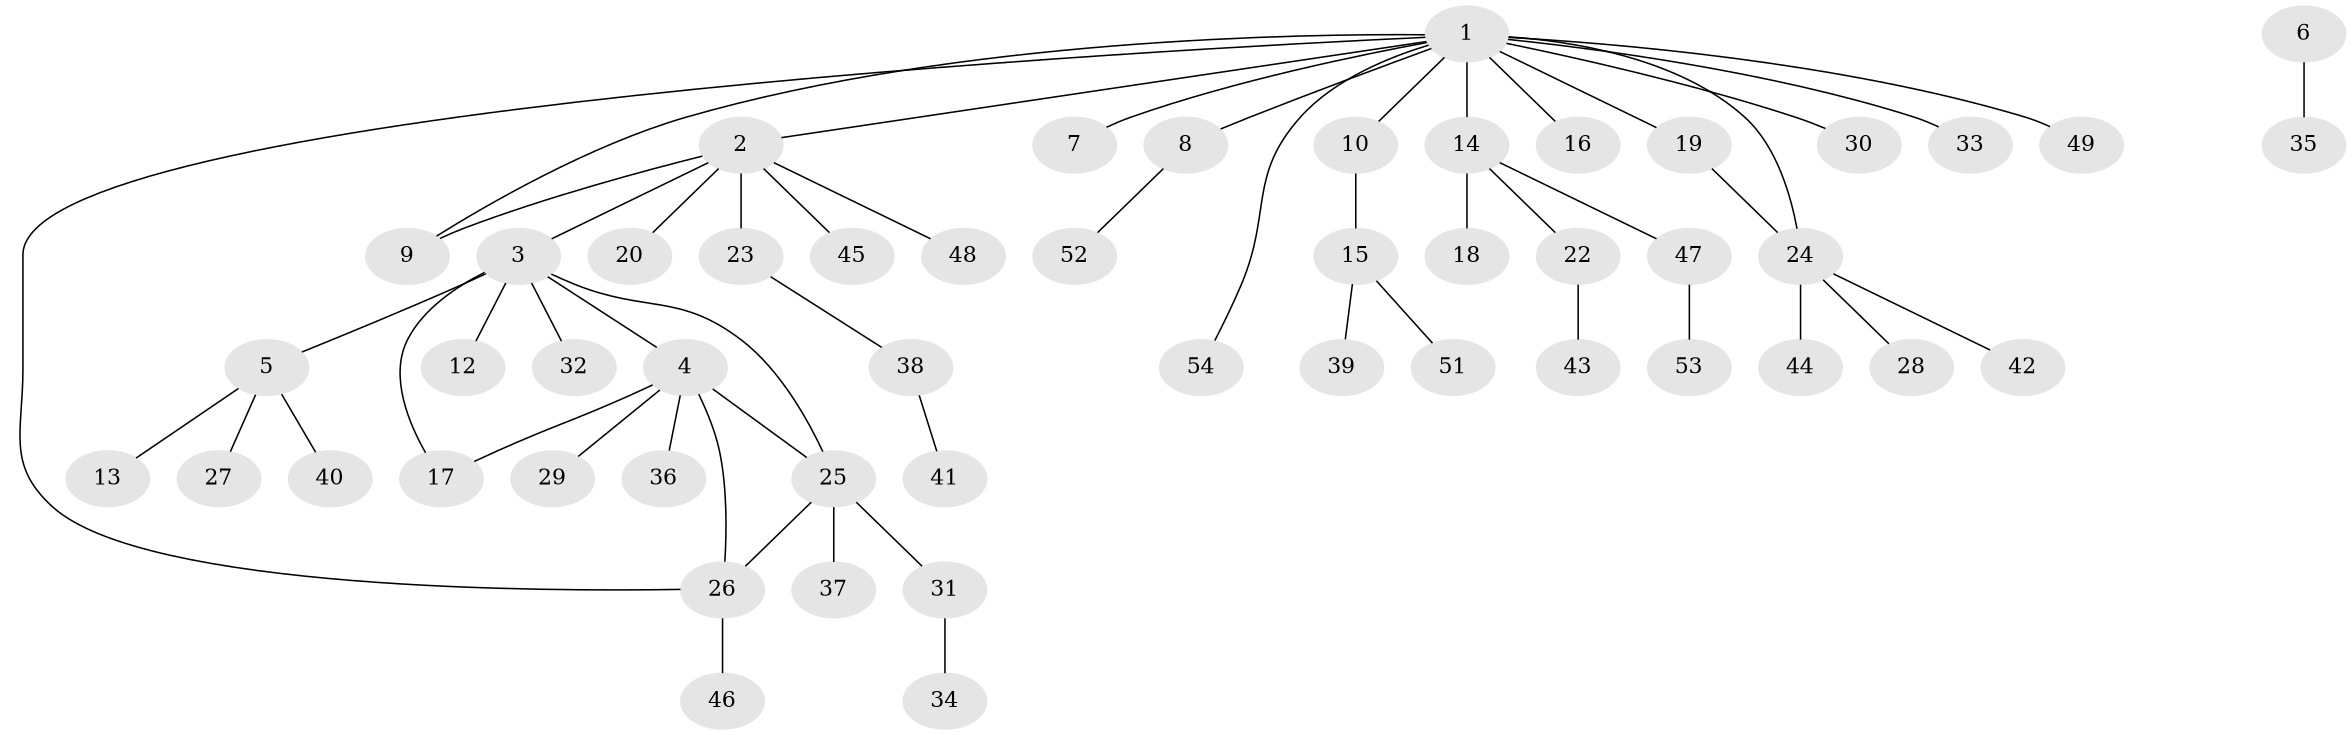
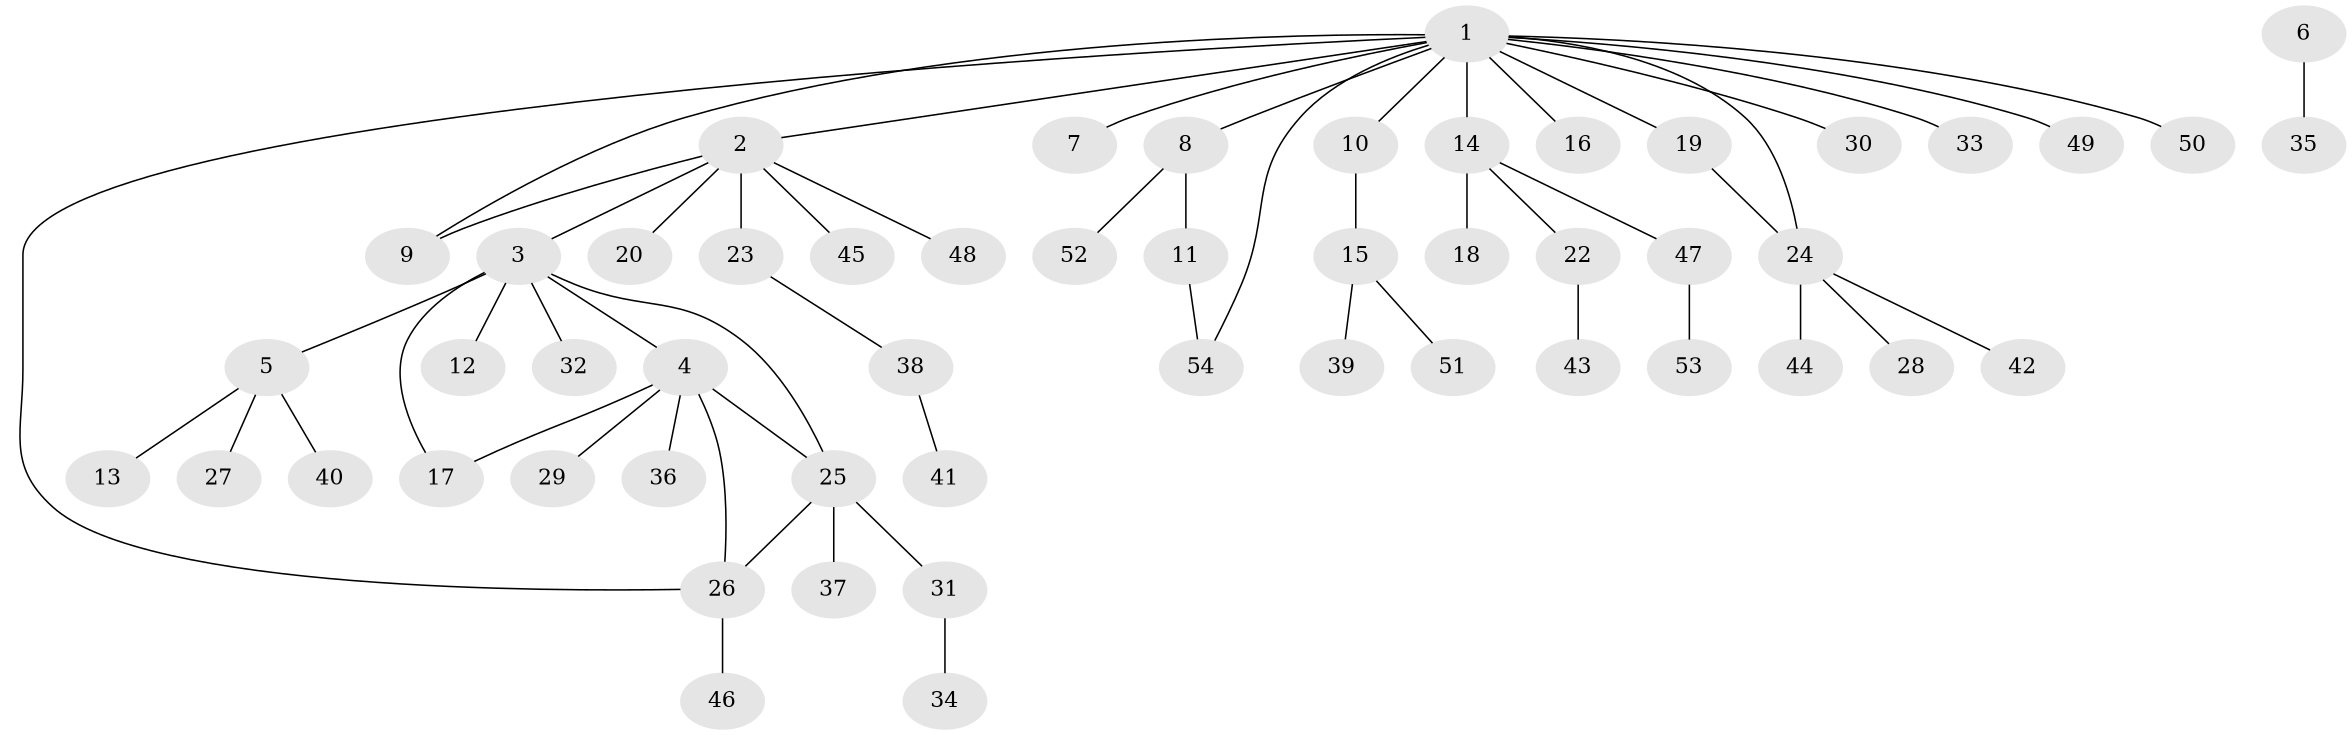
none -> (2193, 145)
none -> (1186, 256)
